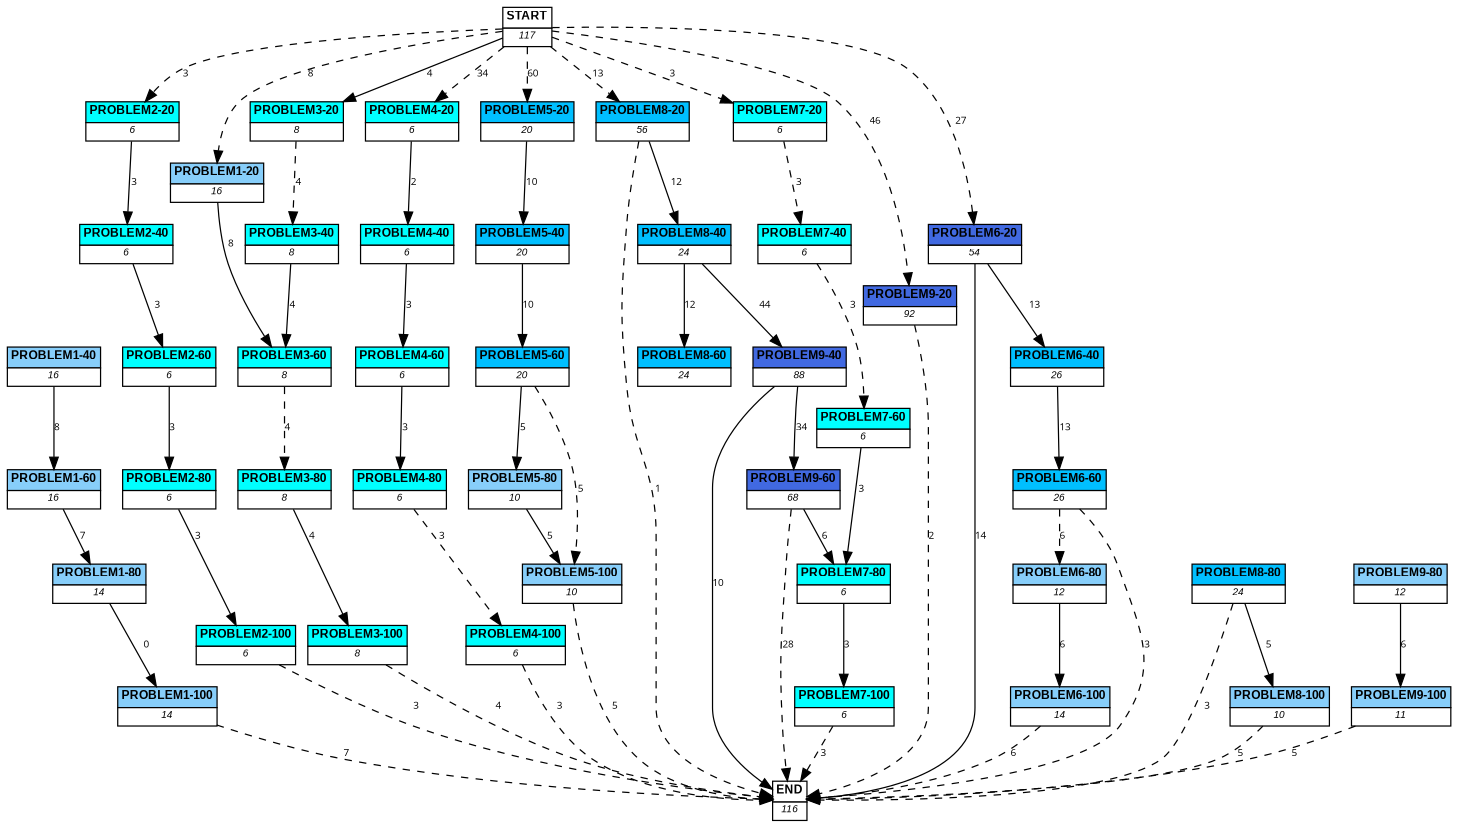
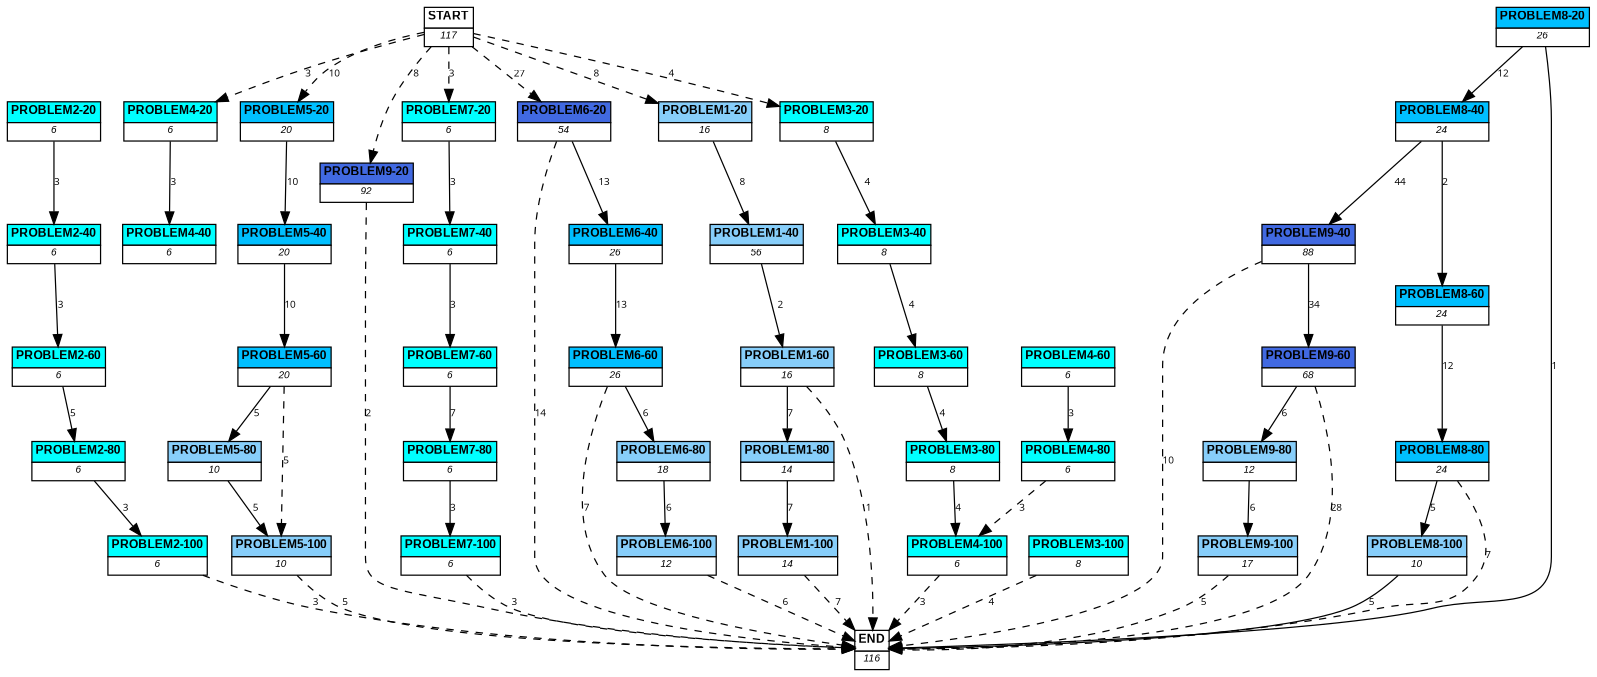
(322, 41) -> none
(429, 68) -> (621, 67)
(580, 70) -> none
(483, 74) -> (308, 74)
(533, 74) -> (335, 74)
(876, 121) -> (416, 74)
(643, 130) -> (1543, 36)
(295, 177) -> (853, 177)
(791, 177) -> (449, 177)
(414, 183) -> (174, 183)
(231, 273) -> (728, 177)
(405, 299) -> none
(690, 305) -> (1445, 183)
(850, 327) -> (450, 299)
(54, 375) -> (757, 253)
none -> (1442, 377)
(285, 422) -> (935, 408)
(57, 428) -> (781, 305)
(172, 428) -> (73, 414)
(862, 489) -> (453, 414)
(653, 494) -> (1493, 601)
none -> (861, 495)
(1060, 530) -> (637, 408)
(816, 531) -> (1282, 409)
(318, 562) -> (954, 502)
(713, 583) -> (1163, 528)
(975, 584) -> (535, 514)
(1060, 592) -> (663, 470)
(147, 645) -> (790, 508)
(1147, 645) -> (587, 508)
(1207, 706) -> (1488, 556)
(1060, 715) -> (667, 564)
(1401, 715) -> (1248, 564)
(1048, 788) -> (1156, 638)
